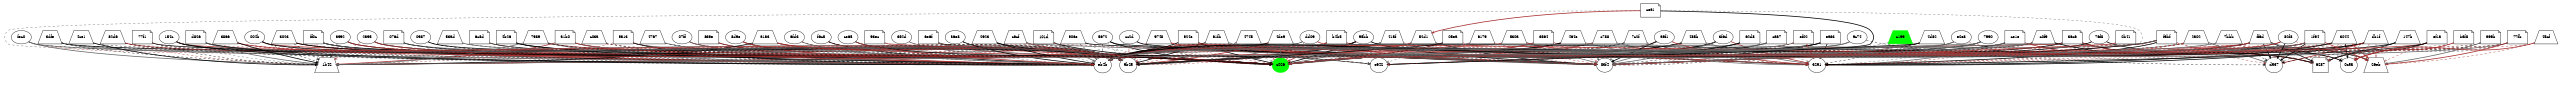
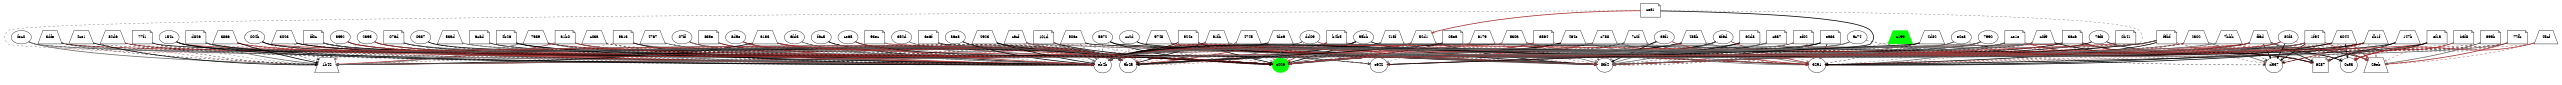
(666, 55) -> (666, 55)
